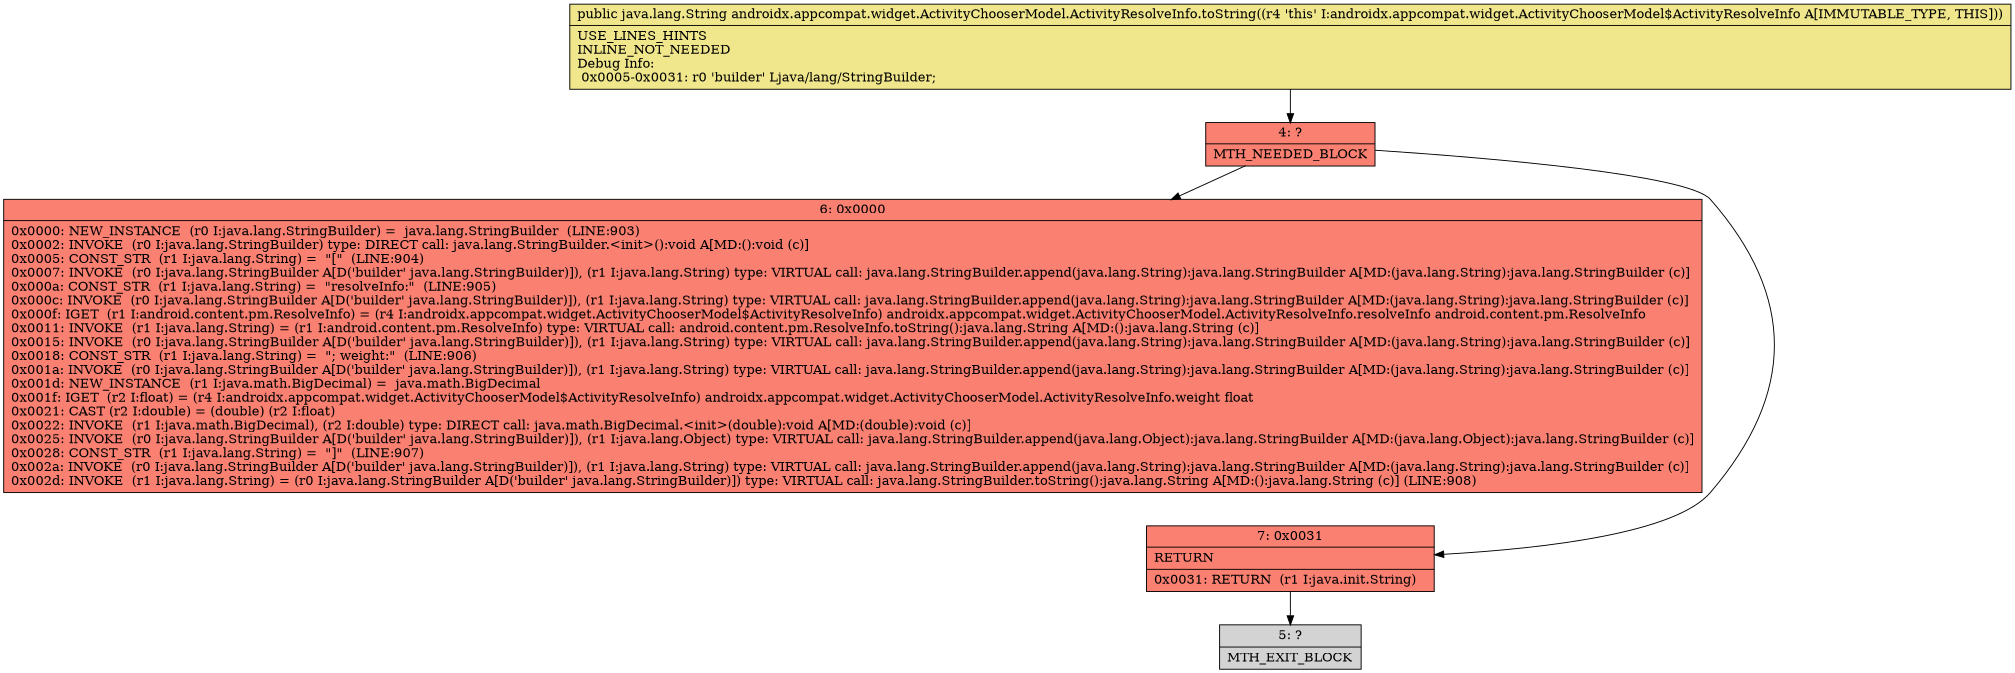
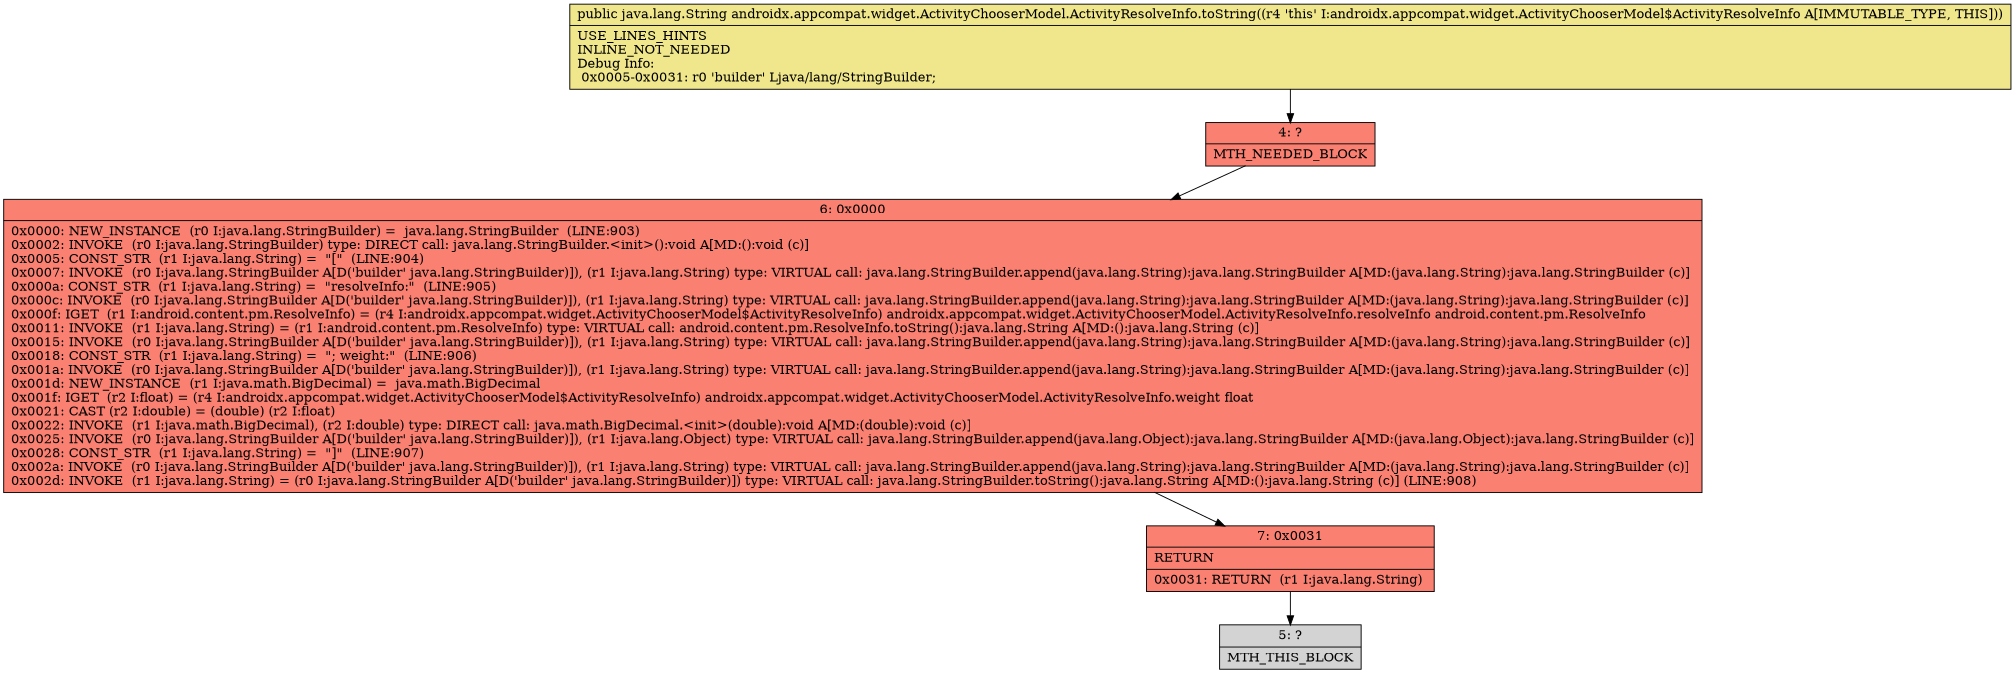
(1771, 315) -> (1185, 507)
(1288, 580) -> (1290, 580)
(1290, 658) -> (1290, 658)
